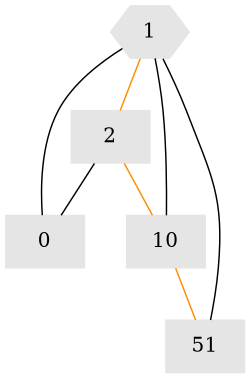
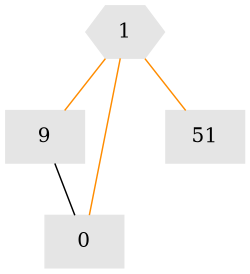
(55, 118) -> (105, 137)
(111, 137) -> (45, 137)
(213, 185) -> (165, 85)
(166, 242) -> none
